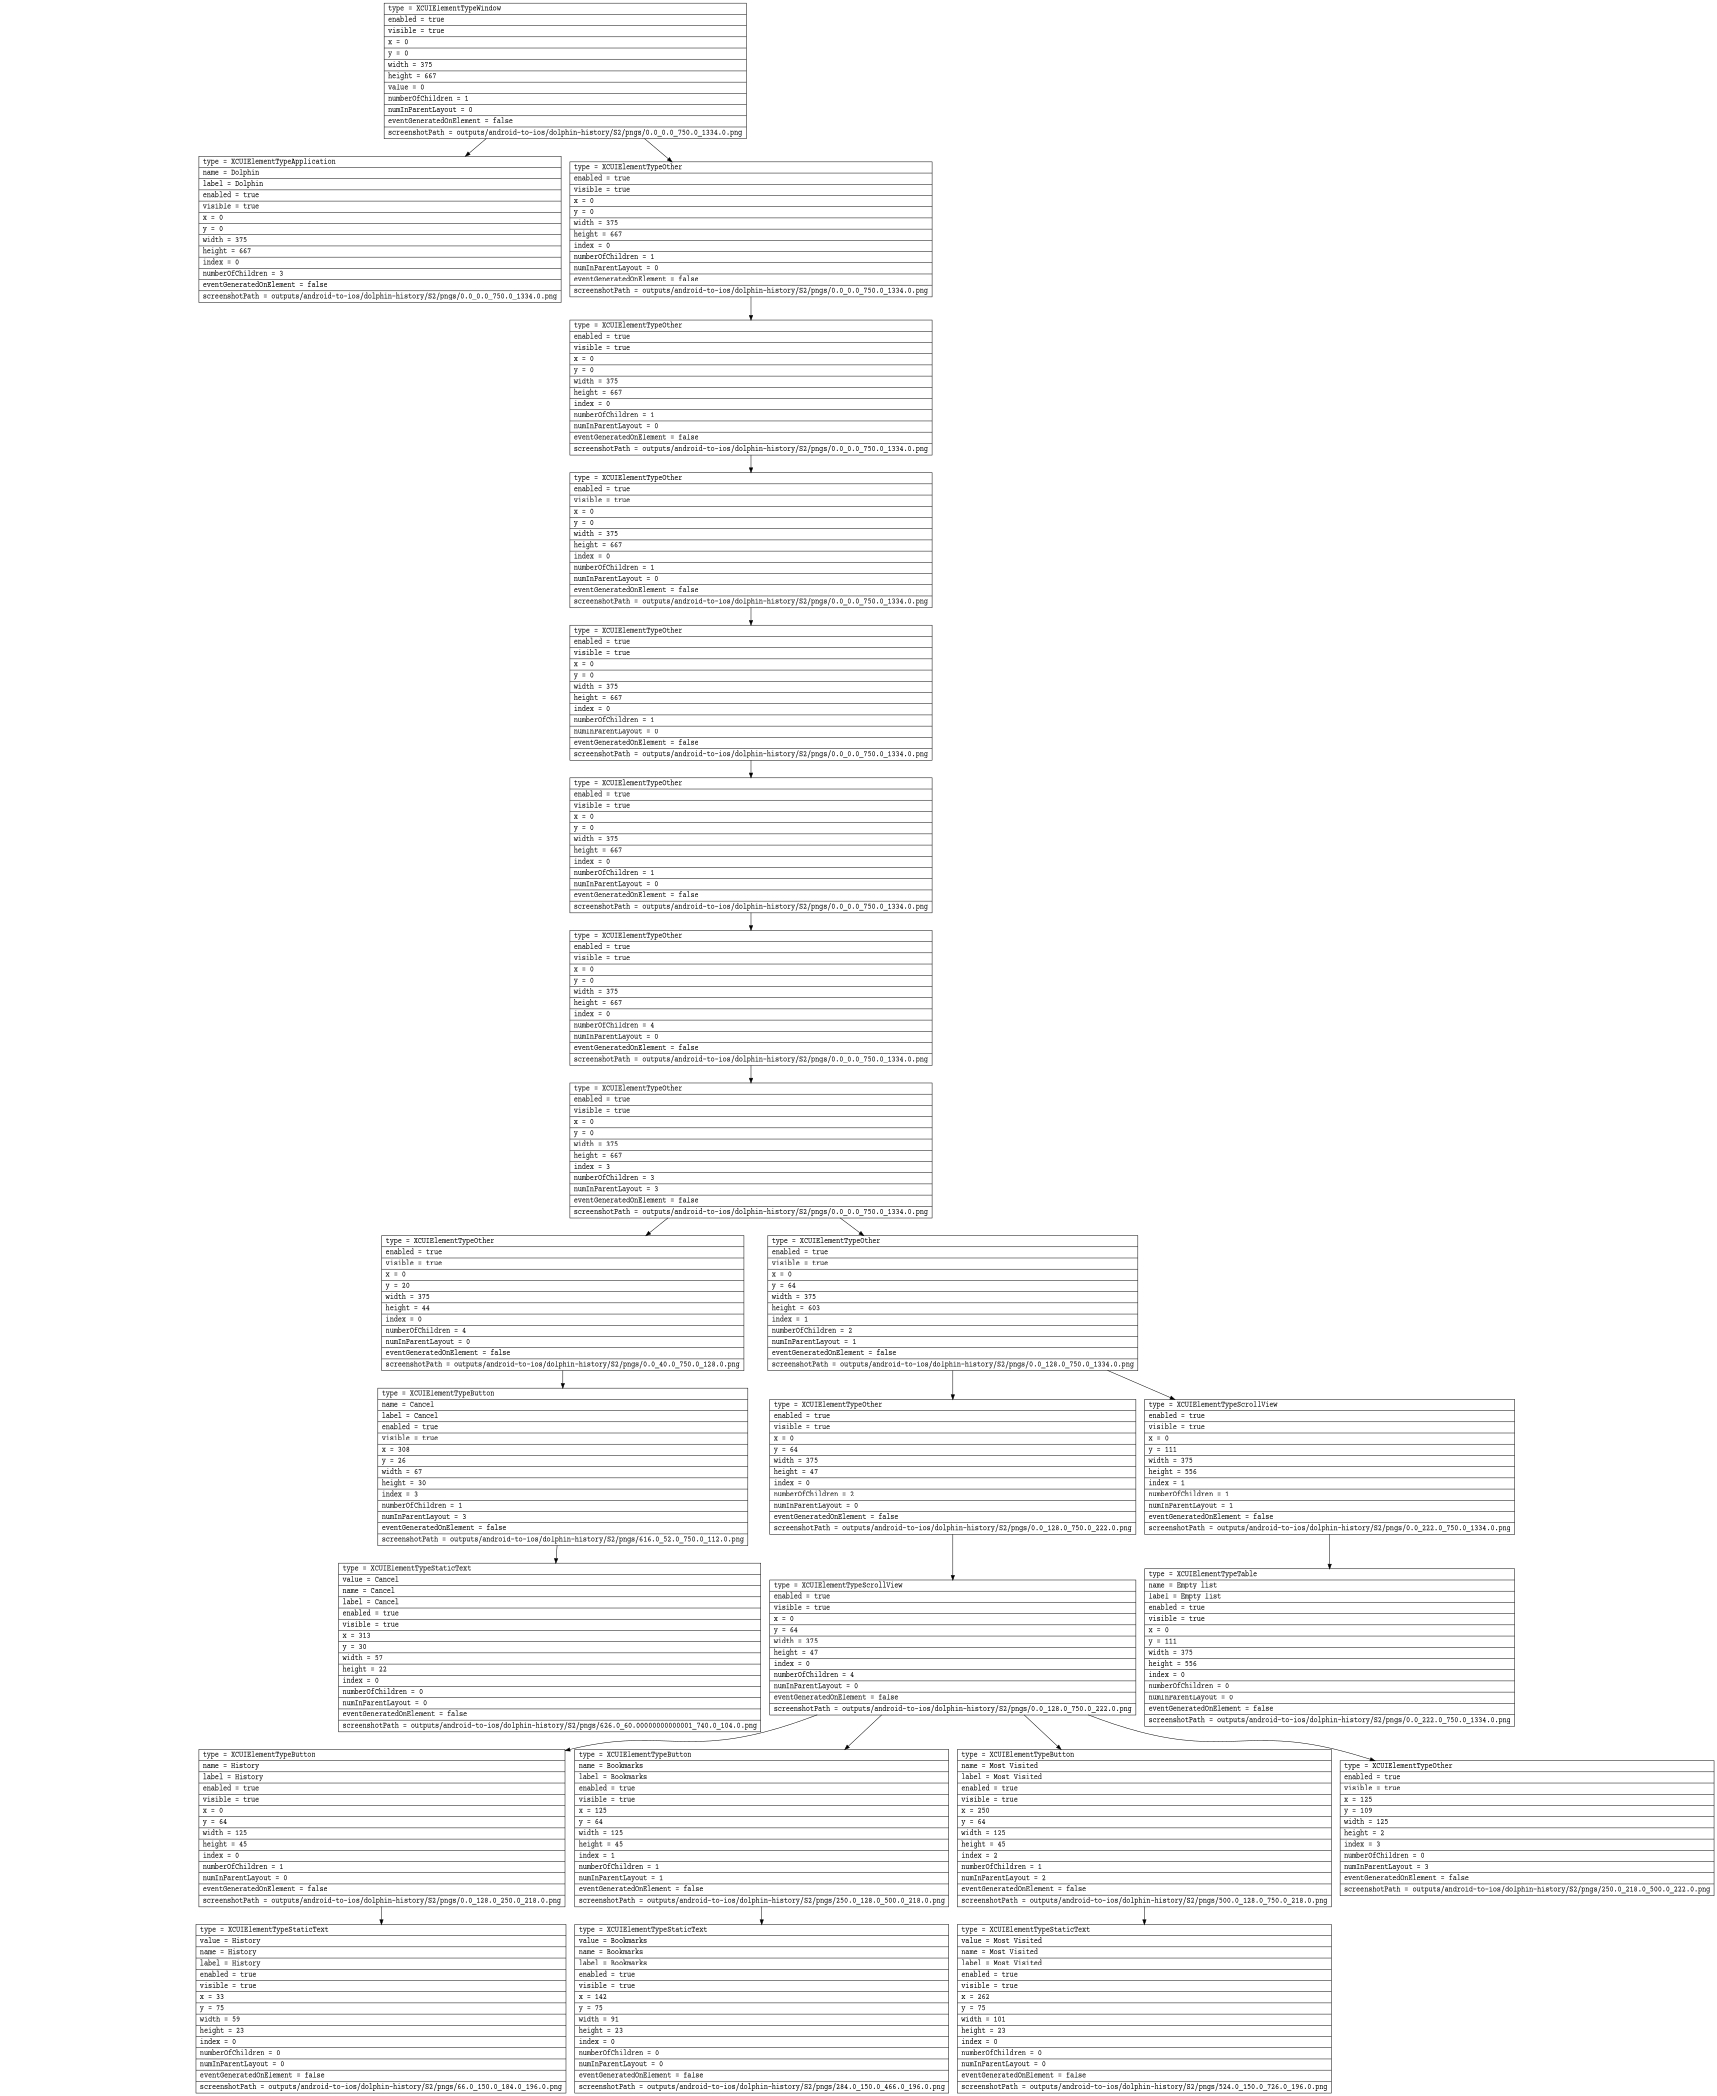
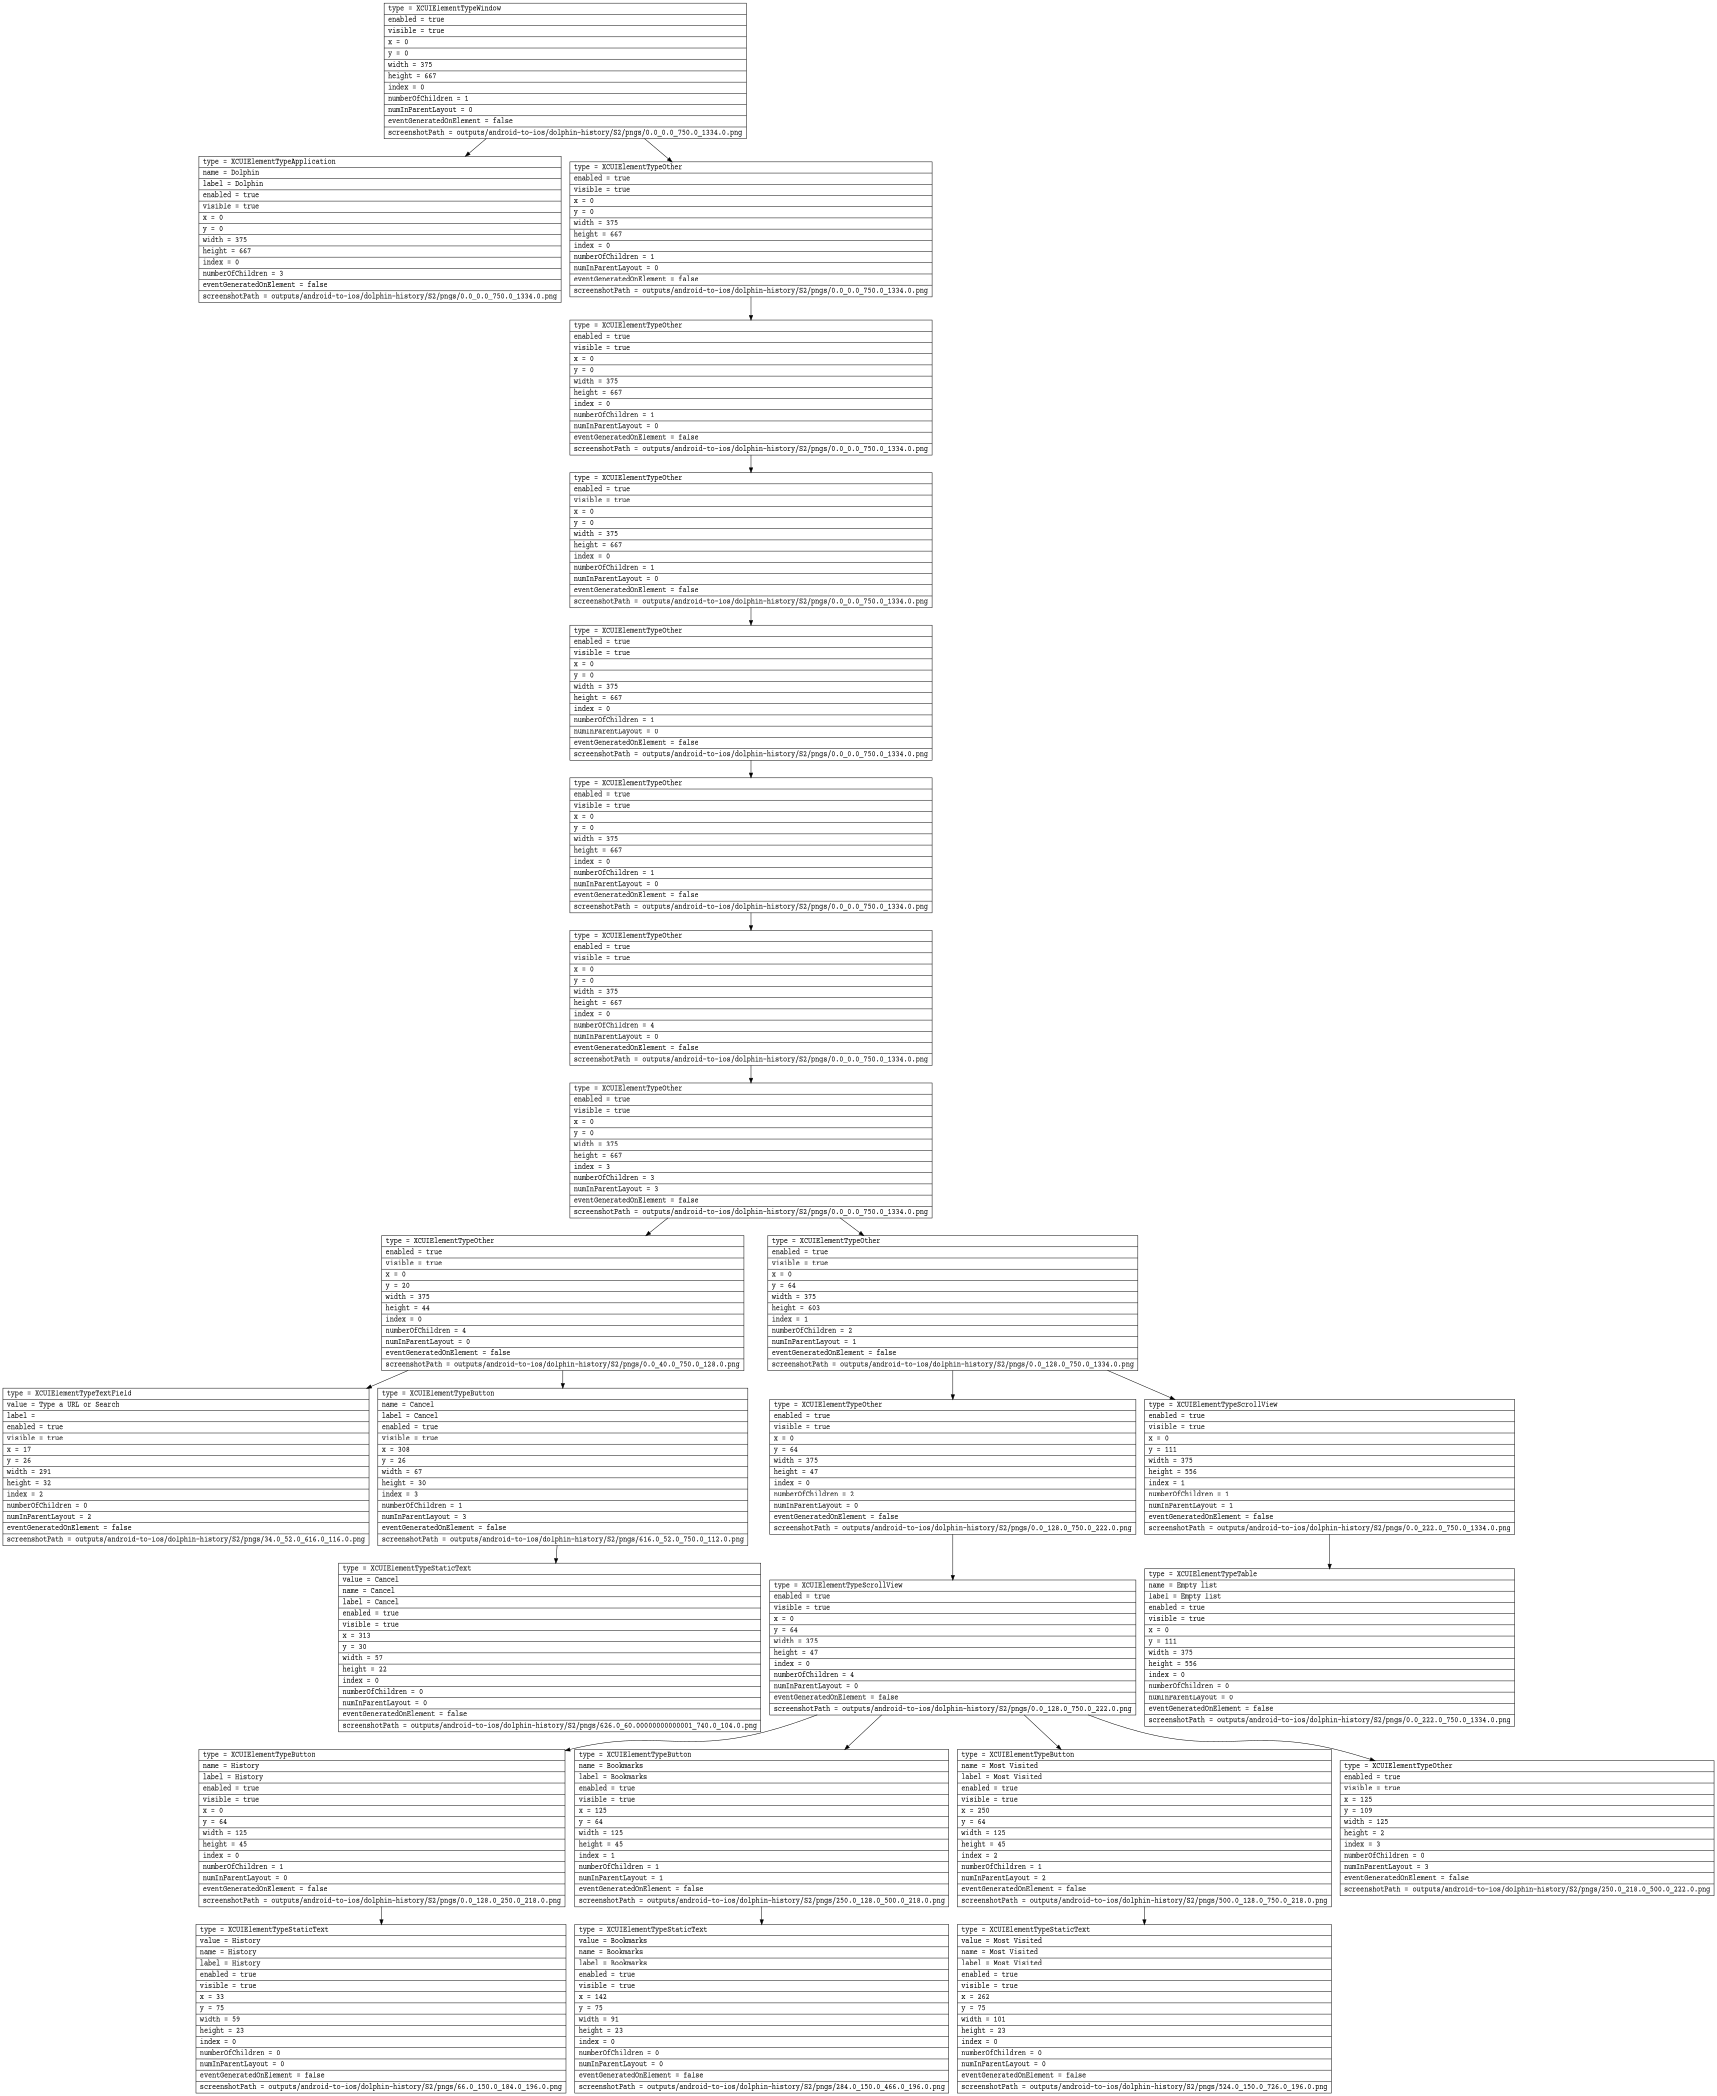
(406, 88) -> (406, 88)
none -> (186, 1467)
